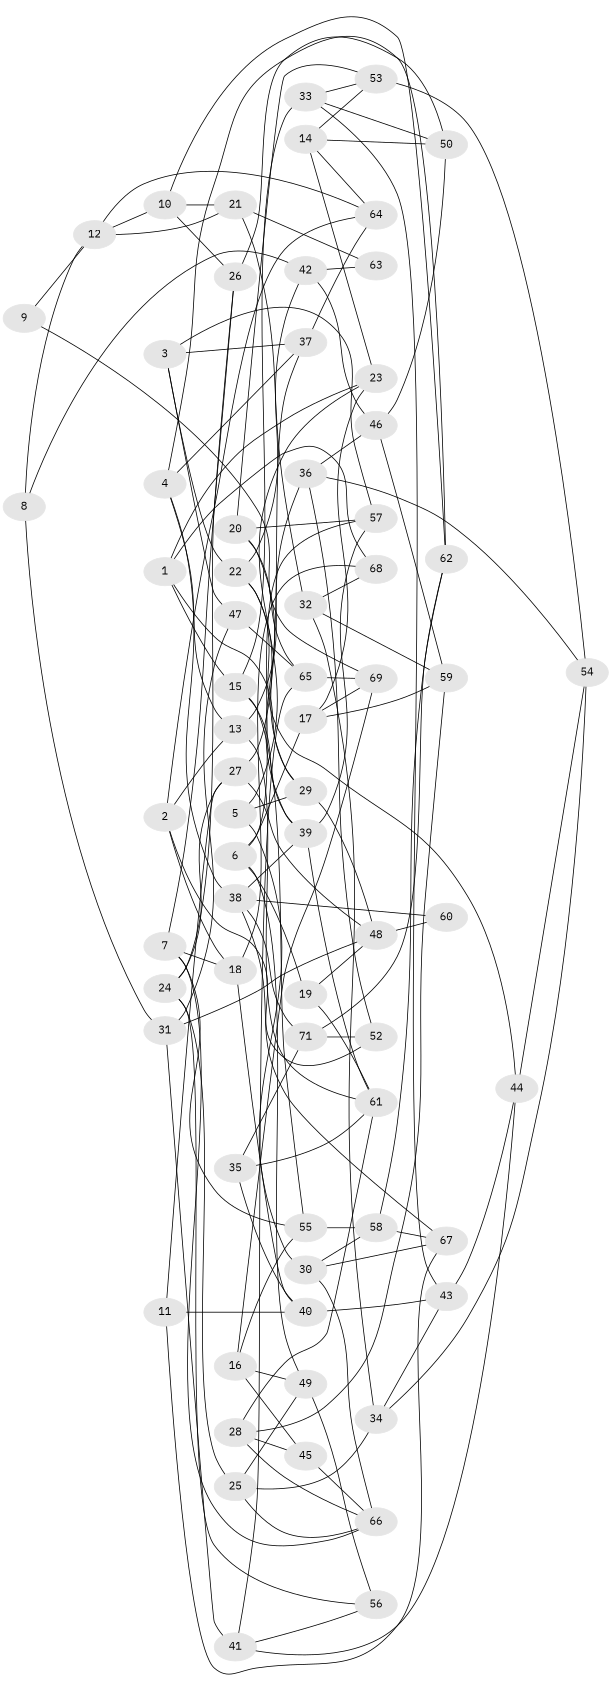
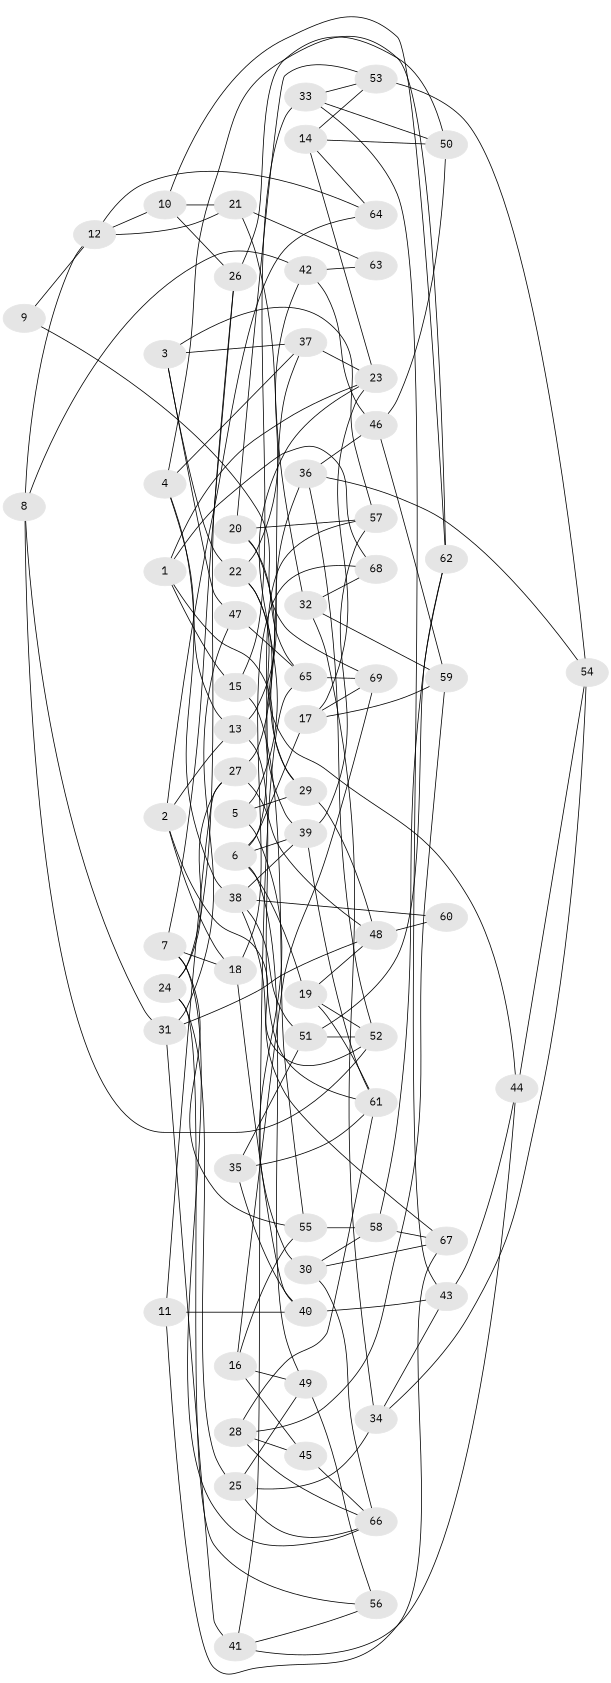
(337, 277) -> (337, 359)
(271, 761) -> (271, 845)
none -> (63, 960)
none -> (336, 1013)
(306, 1037) -> (306, 1037)
